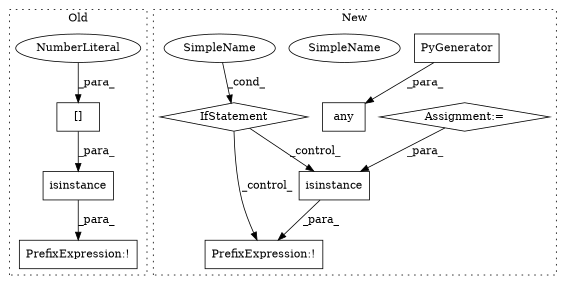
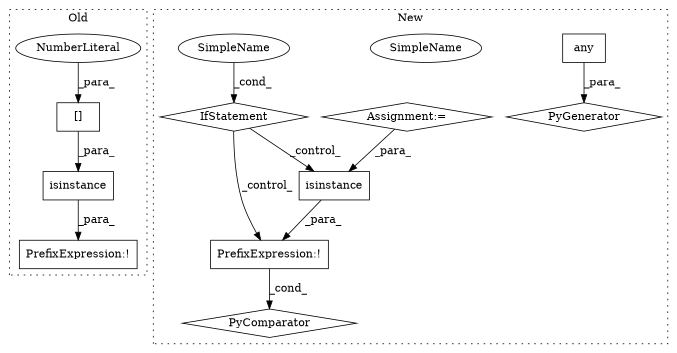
(457, 48) -> (584, 117)
(403, 81) -> (584, 79)
none -> (269, 323)
